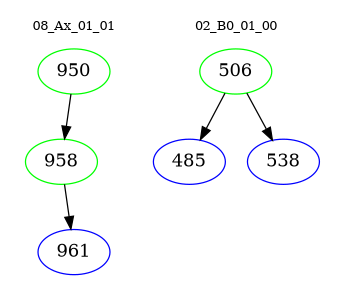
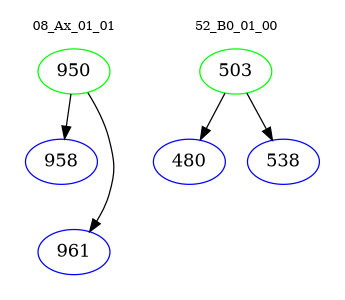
(236, 27) -> (236, 27)
(236, 71) -> (236, 71)
(61, 162) -> (61, 162)
(189, 162) -> (189, 162)
(67, 200) -> (113, 156)
